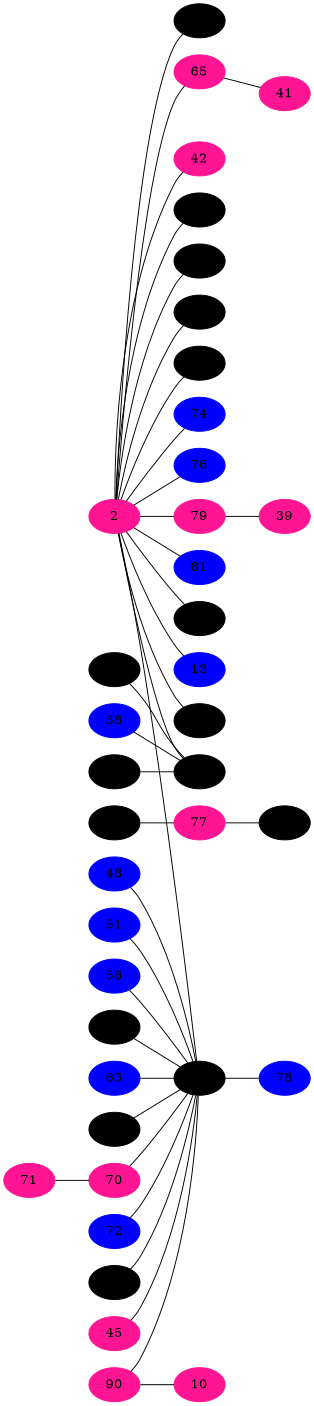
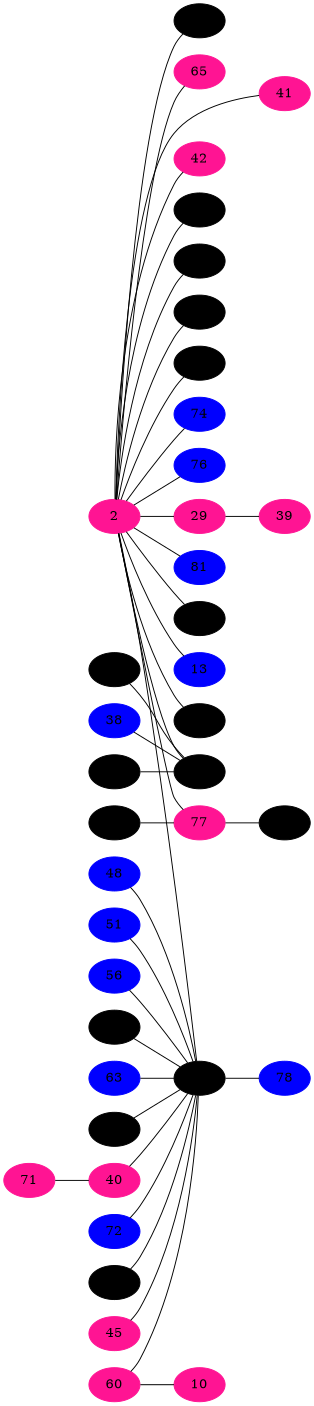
(242, 83) -> (134, 266)
(200, 516) -> (200, 516)
none -> (146, 673)
(114, 1180) -> (114, 1180)
(114, 1385) -> (114, 1385)
